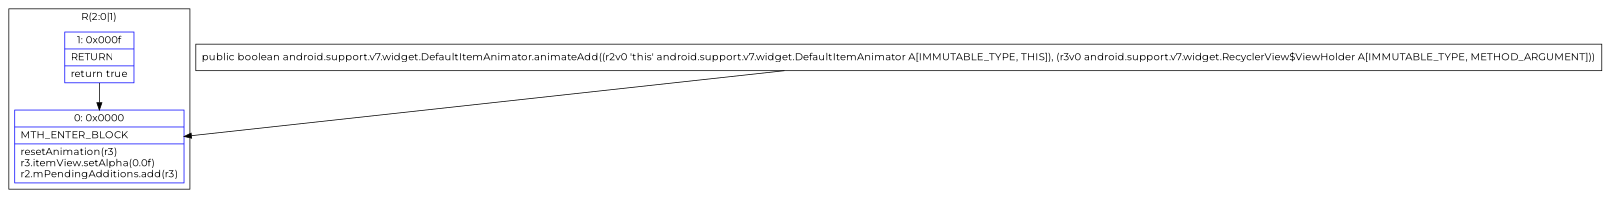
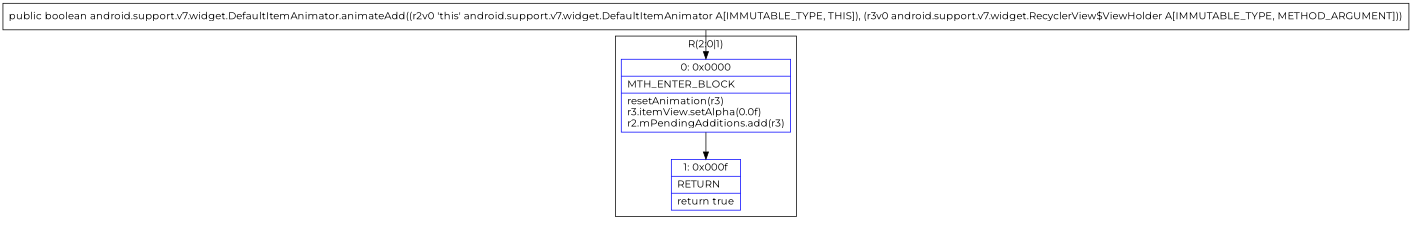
(99, 93) -> (706, 142)
